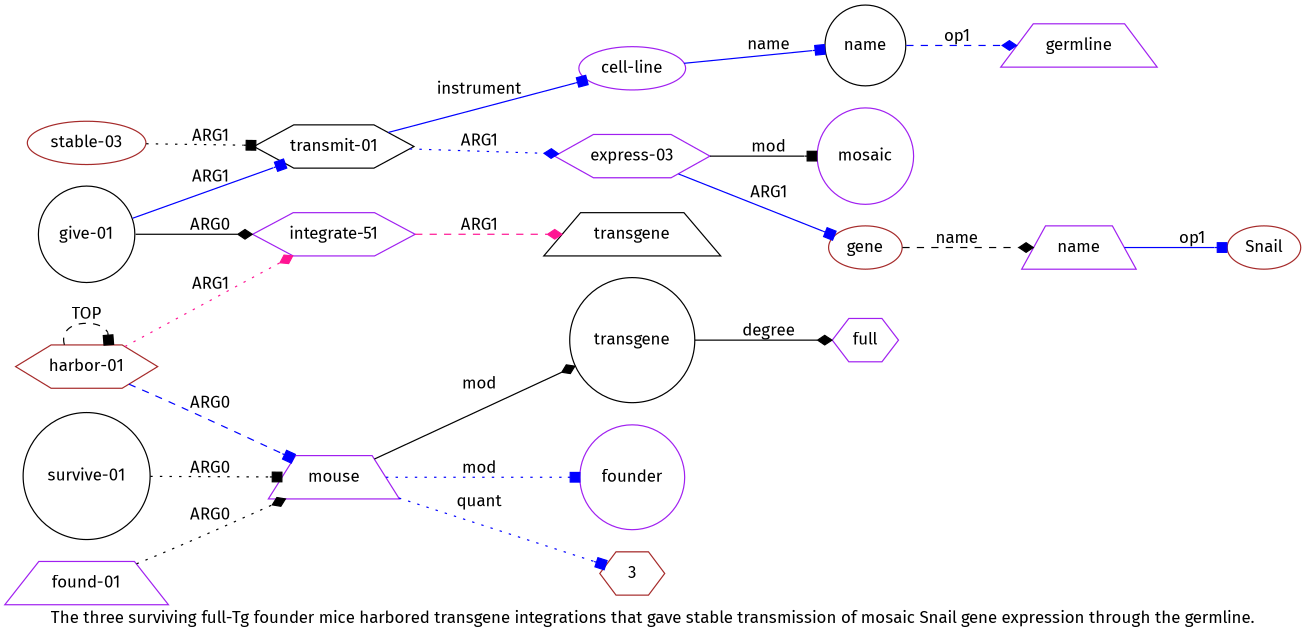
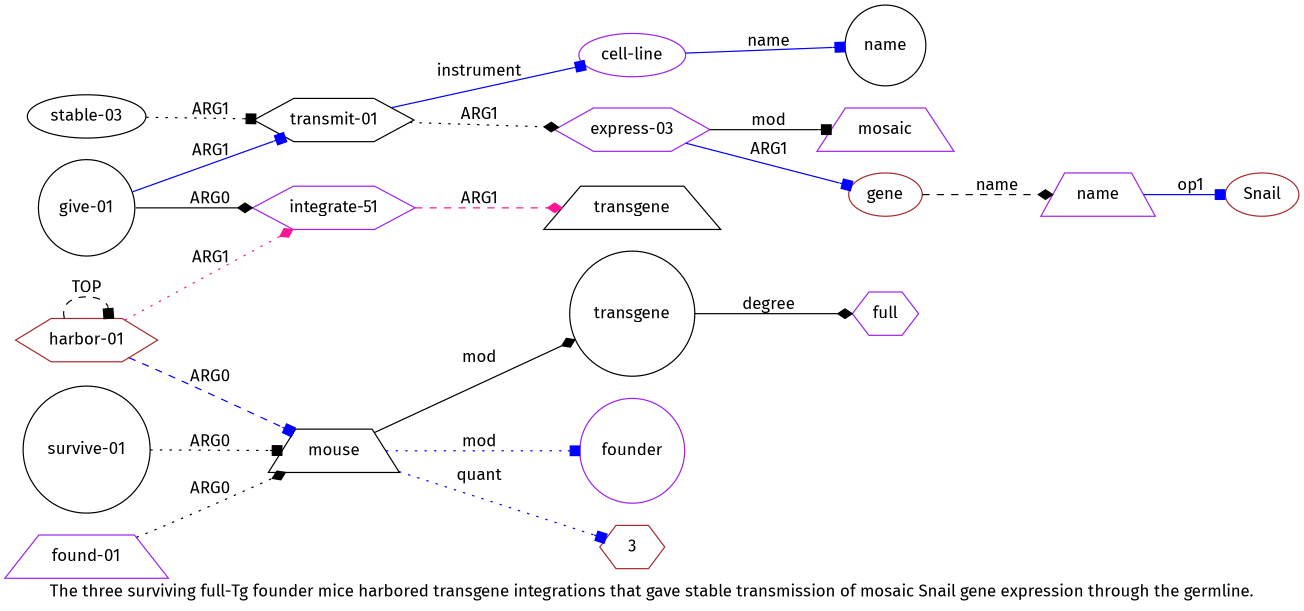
(1079, 45) -> none
(87, 143) -> (87, 116)
(477, 151) -> (477, 125)
(865, 156) -> (885, 130)
(334, 477) -> (334, 451)
